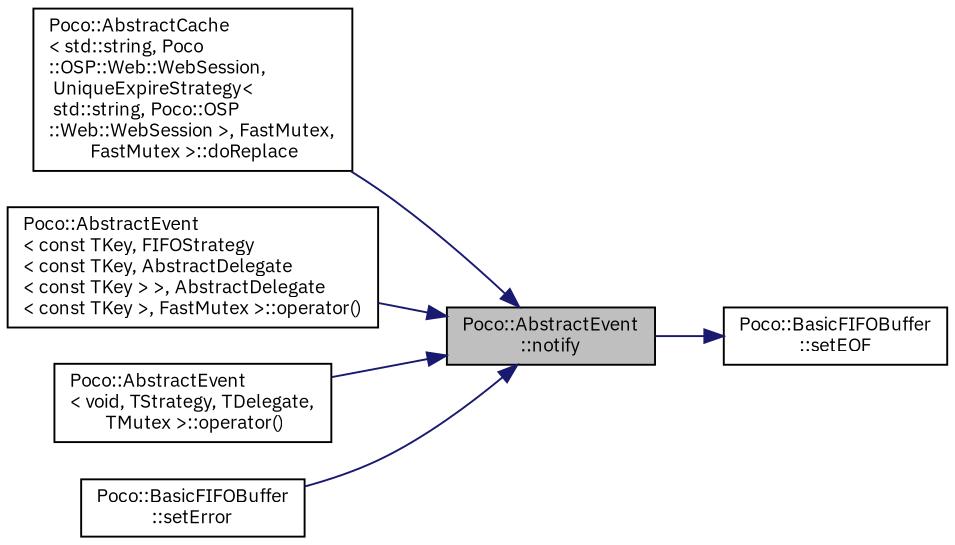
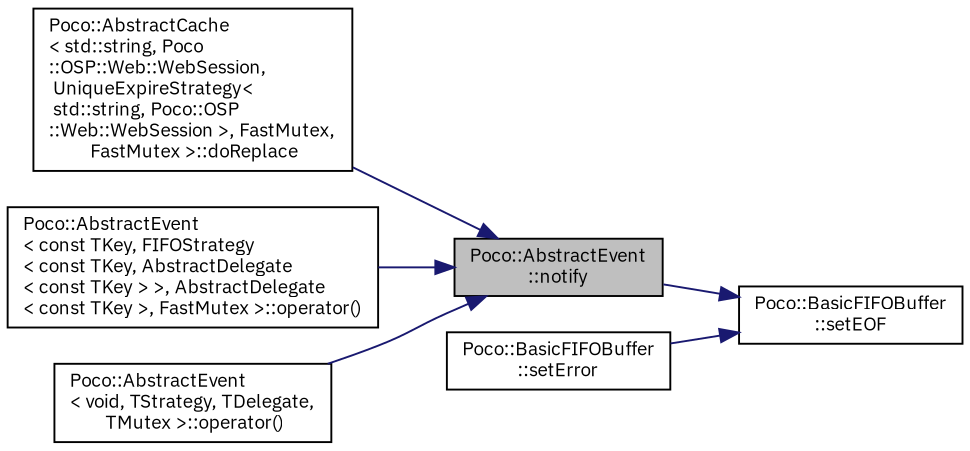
(410, 443) -> (695, 340)
